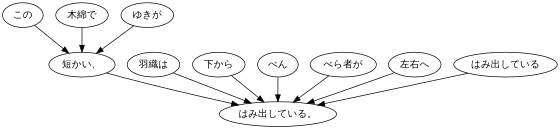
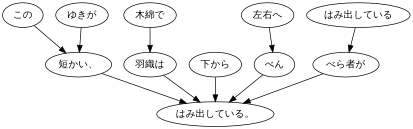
(82, 37) -> (150, 37)
(354, 87) -> (271, 37)
(396, 88) -> (353, 37)
